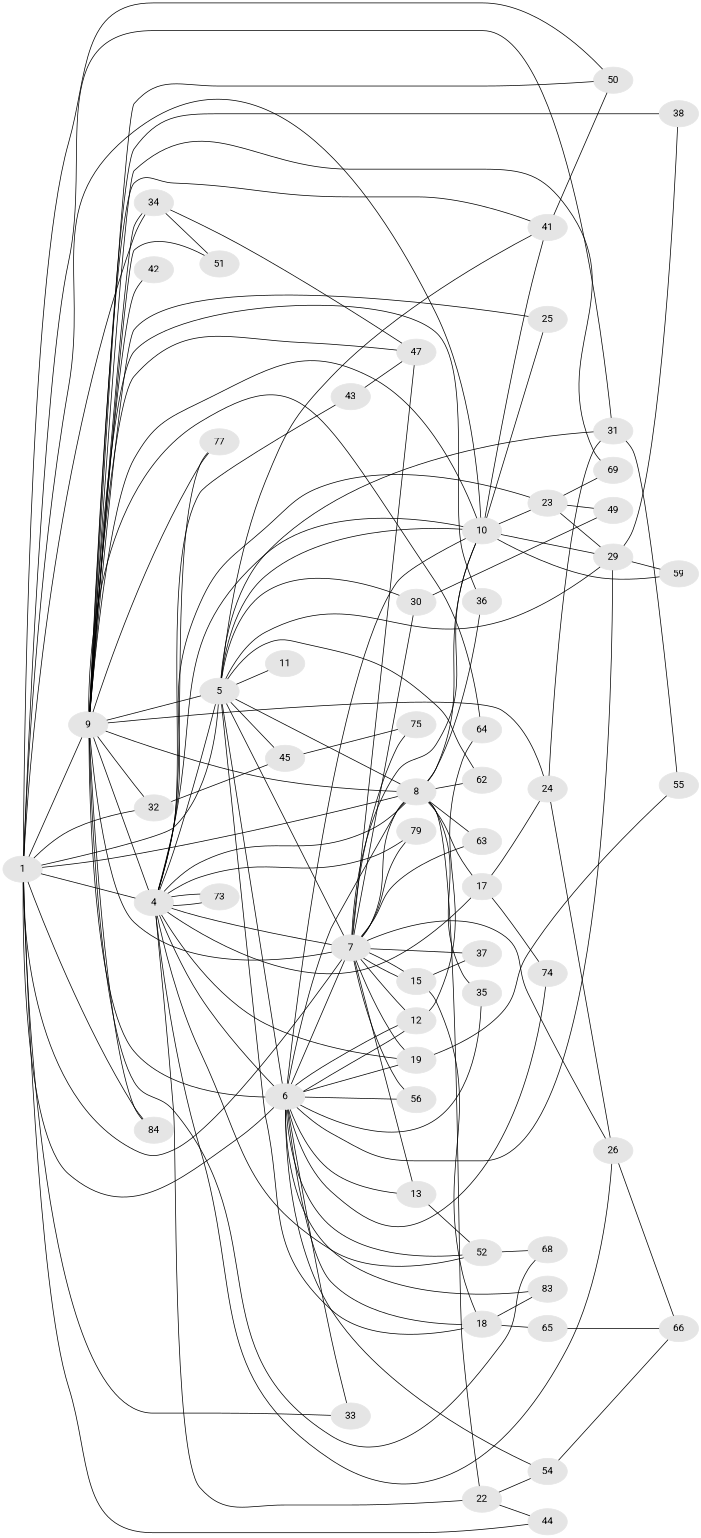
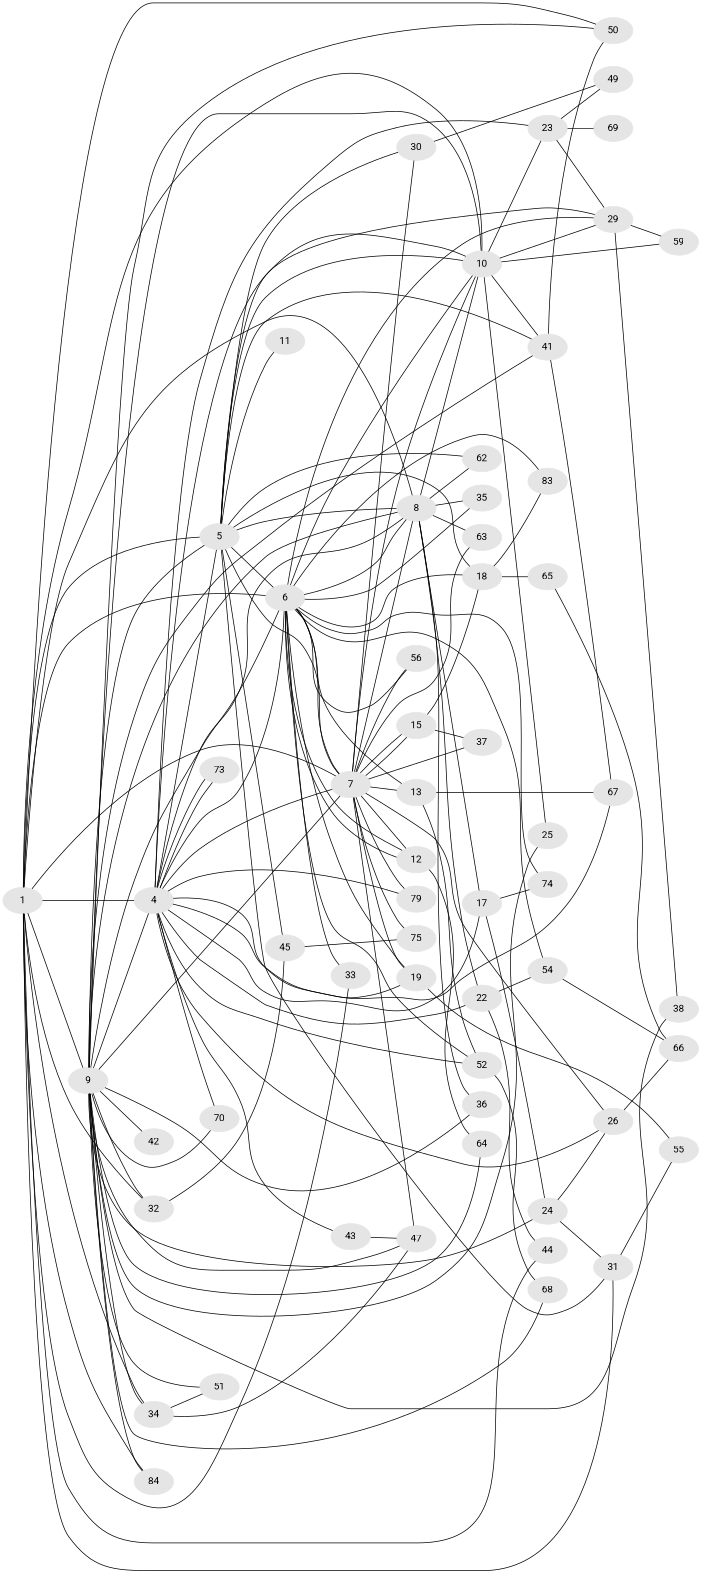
(215, 143) -> none
(219, 442) -> (219, 1119)
none -> (613, 793)
